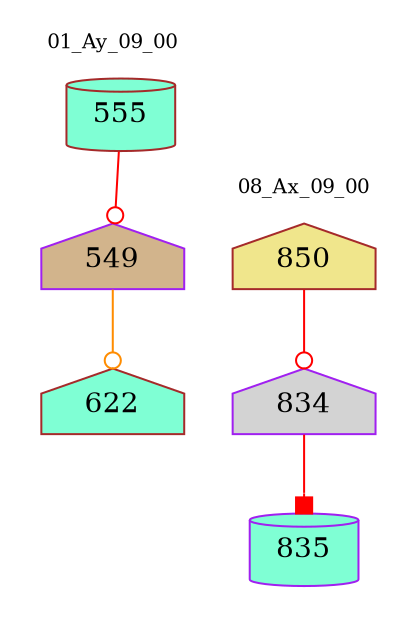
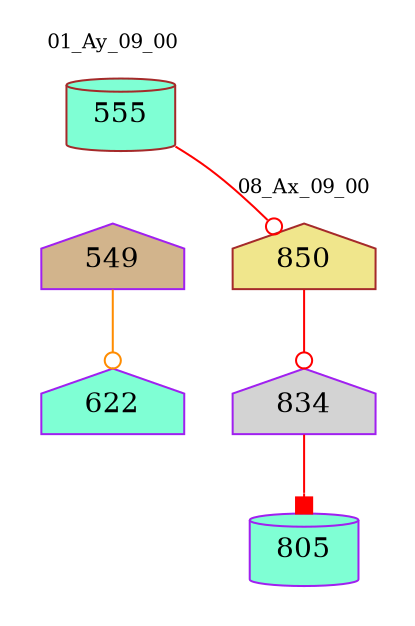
(117, 179) -> (231, 186)
(113, 405) -> (113, 405)
(304, 550) -> (304, 550)
